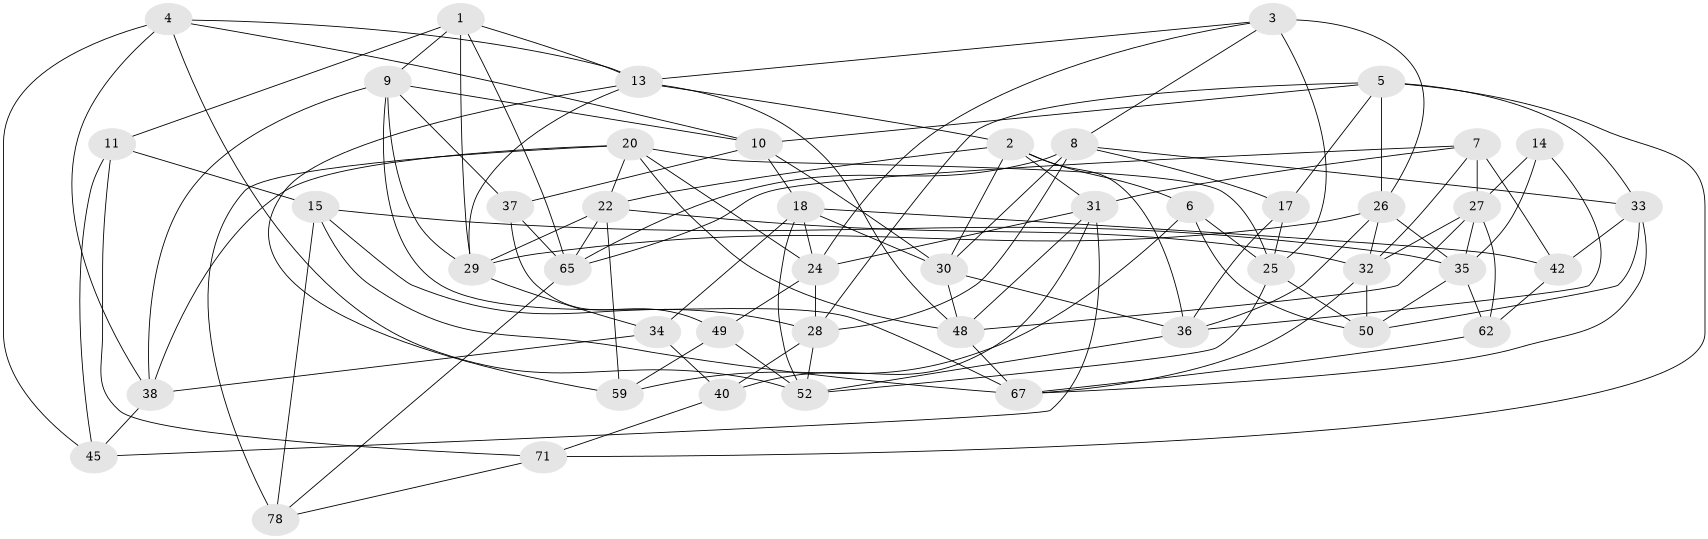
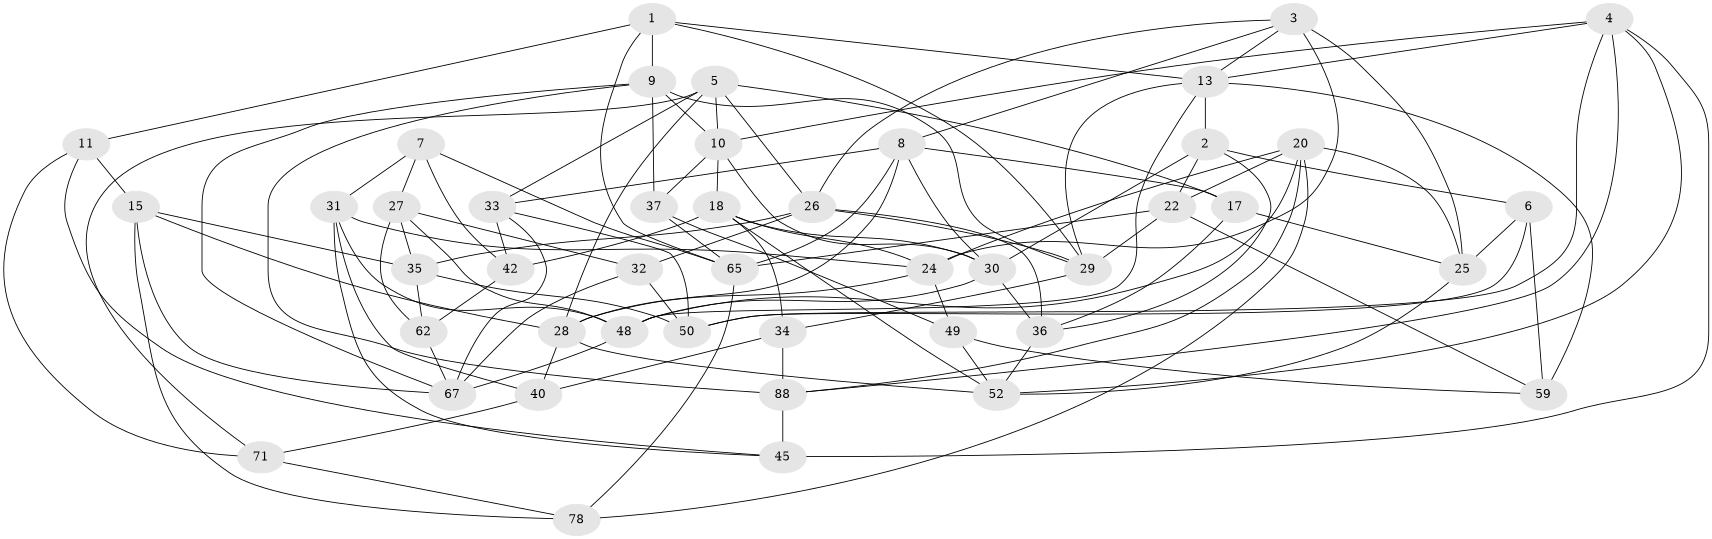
(1540, 144) -> none
(1061, 181) -> none
(1425, 209) -> none
(988, 231) -> none
(1307, 293) -> (1499, 290)
(150, 395) -> (783, 395)
